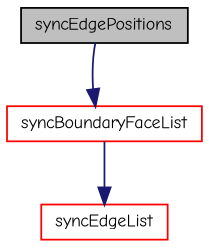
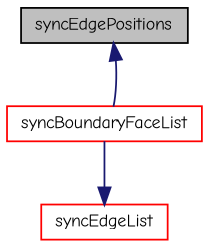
(93, 66) -> (116, 84)
